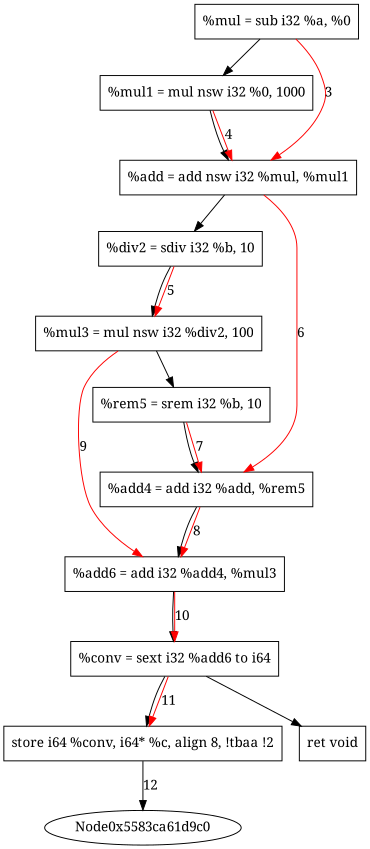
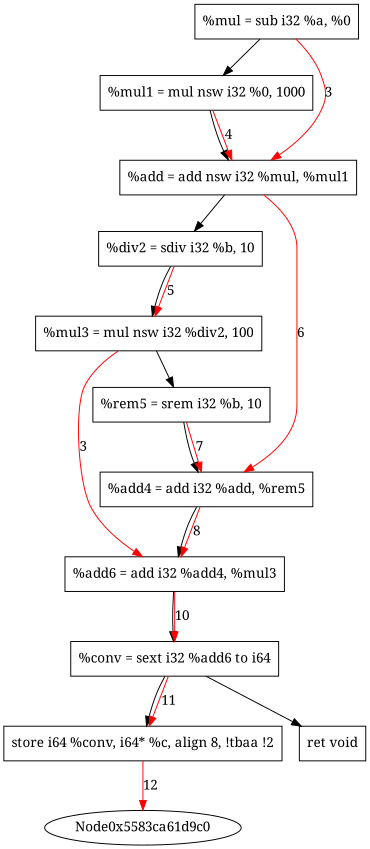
(83, 447) -> (83, 447)
(143, 781) -> (143, 781)
